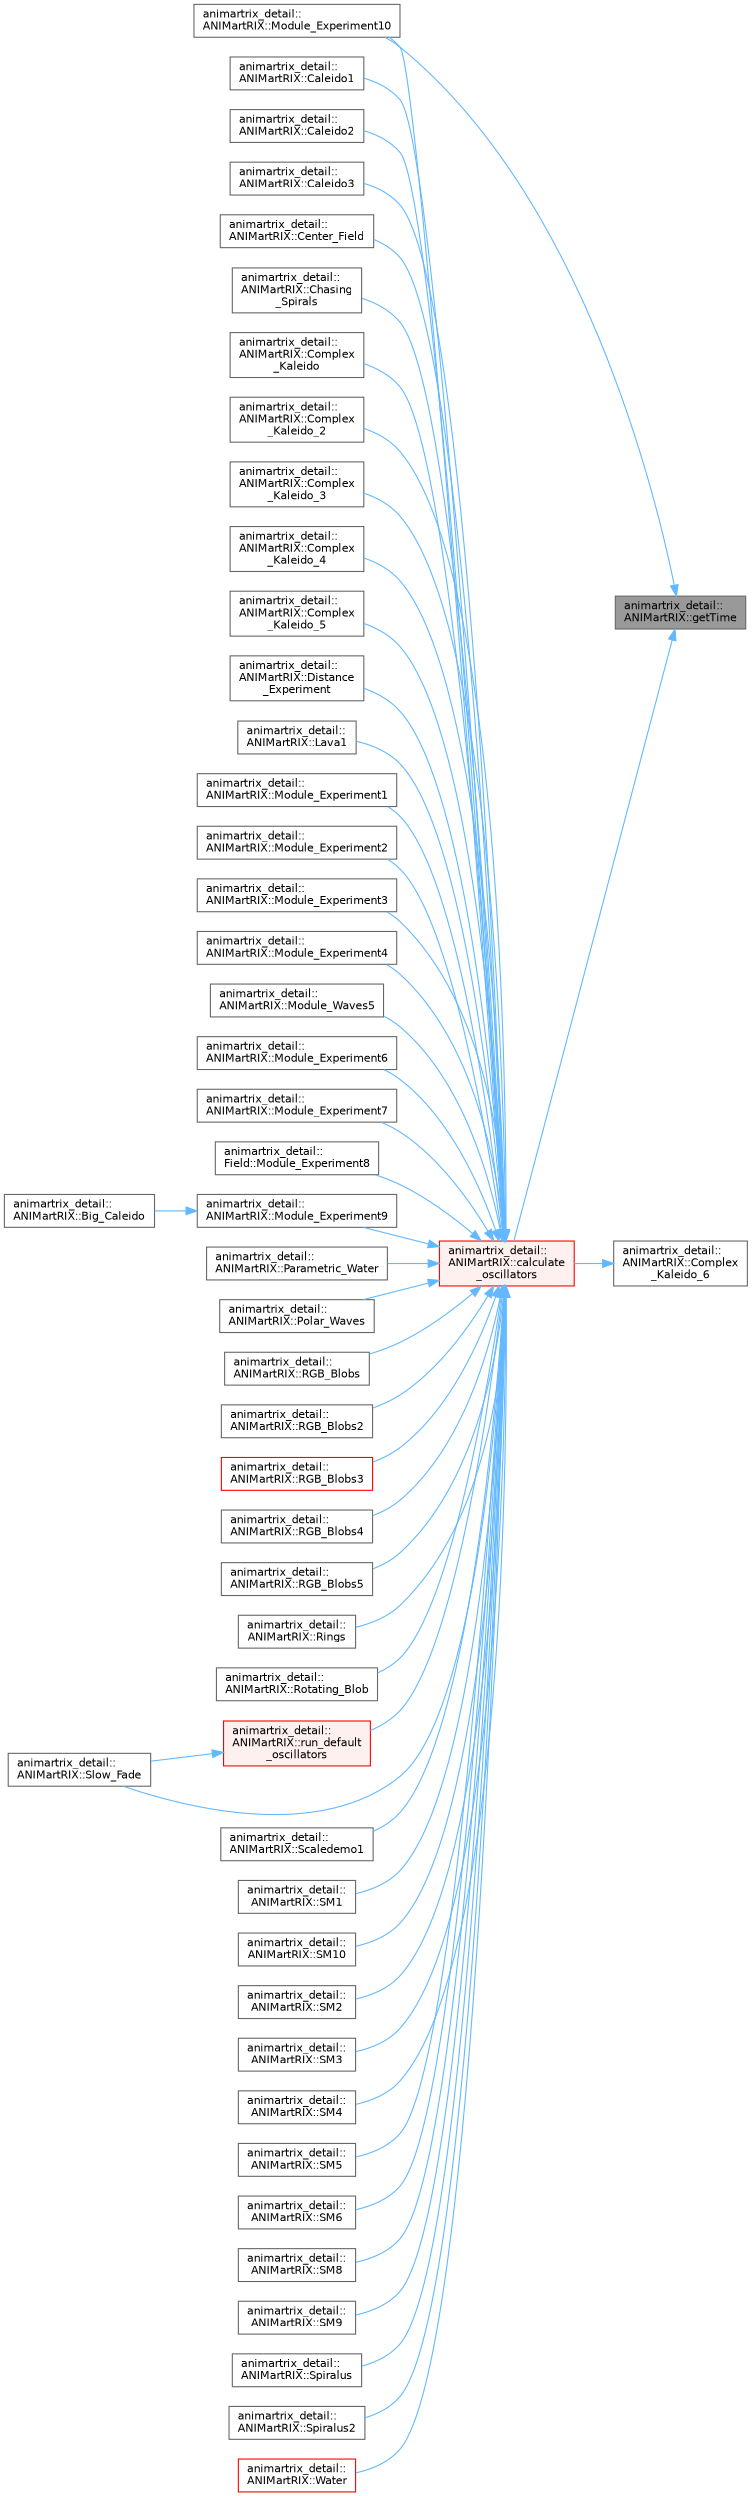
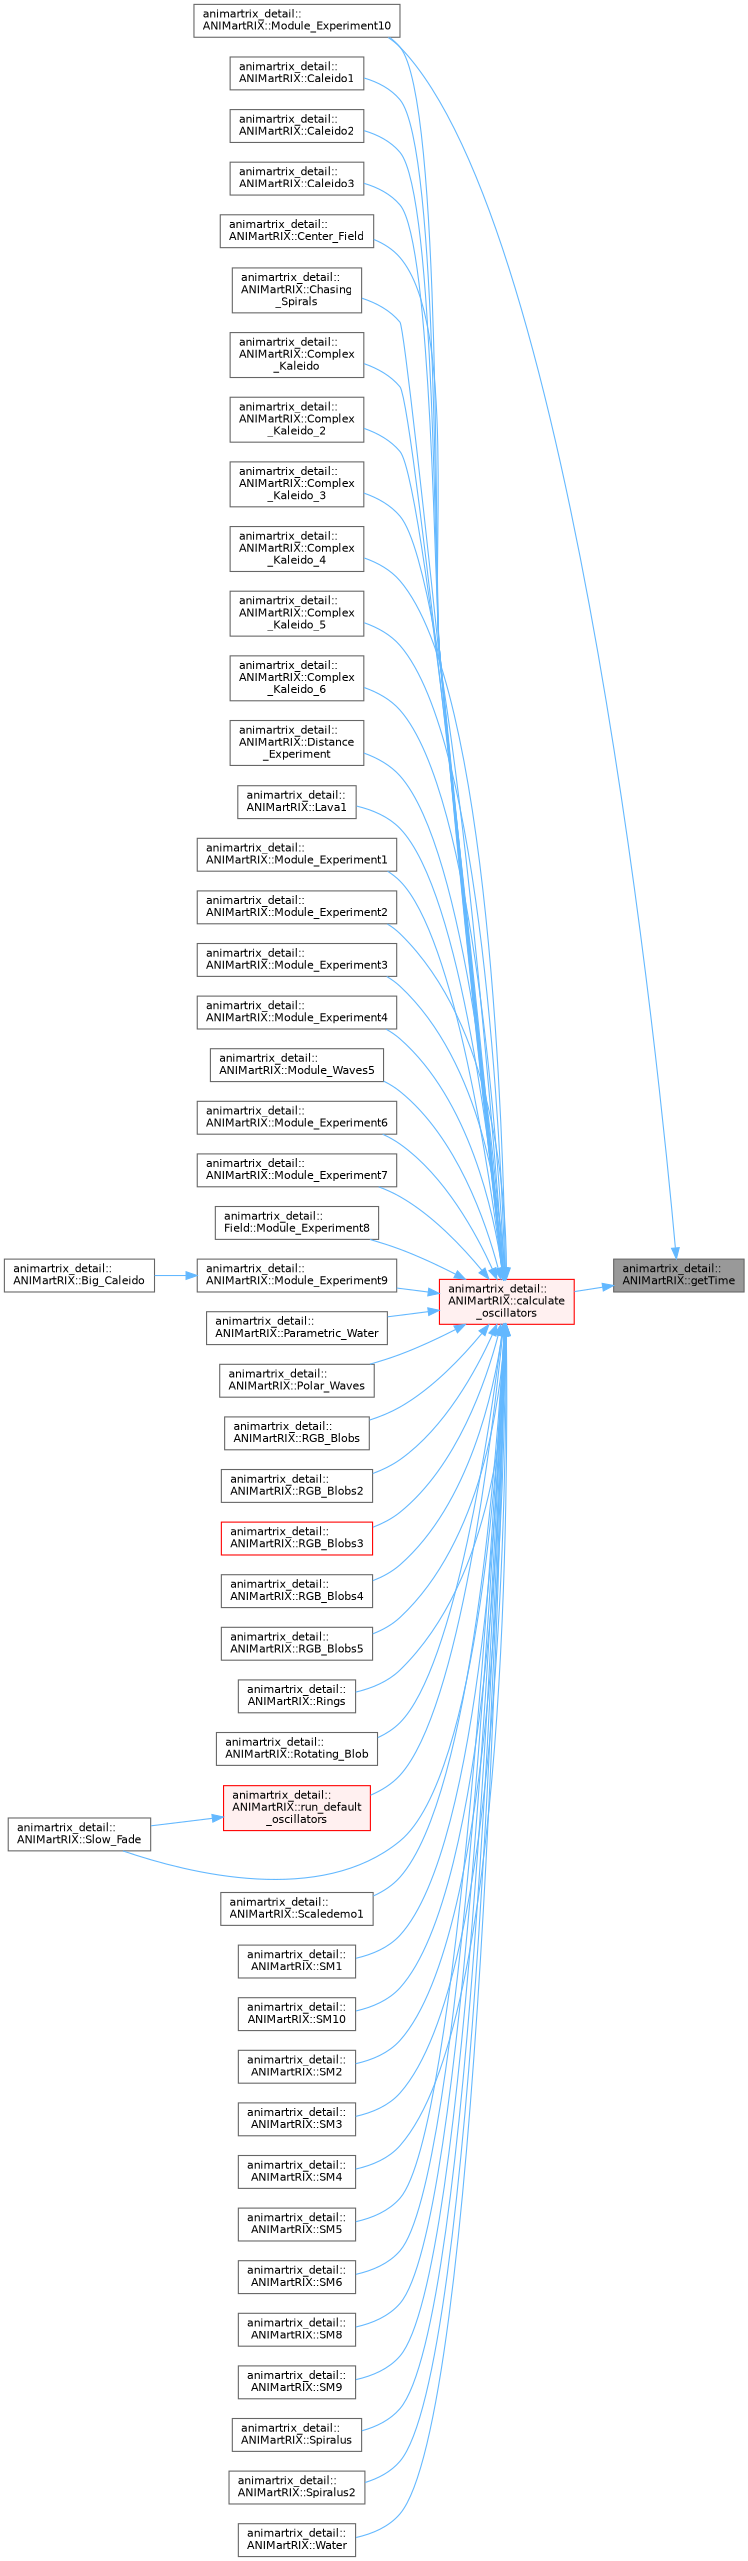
(589, 1263) -> (445, 811)
(297, 2475) -> (297, 2540)
